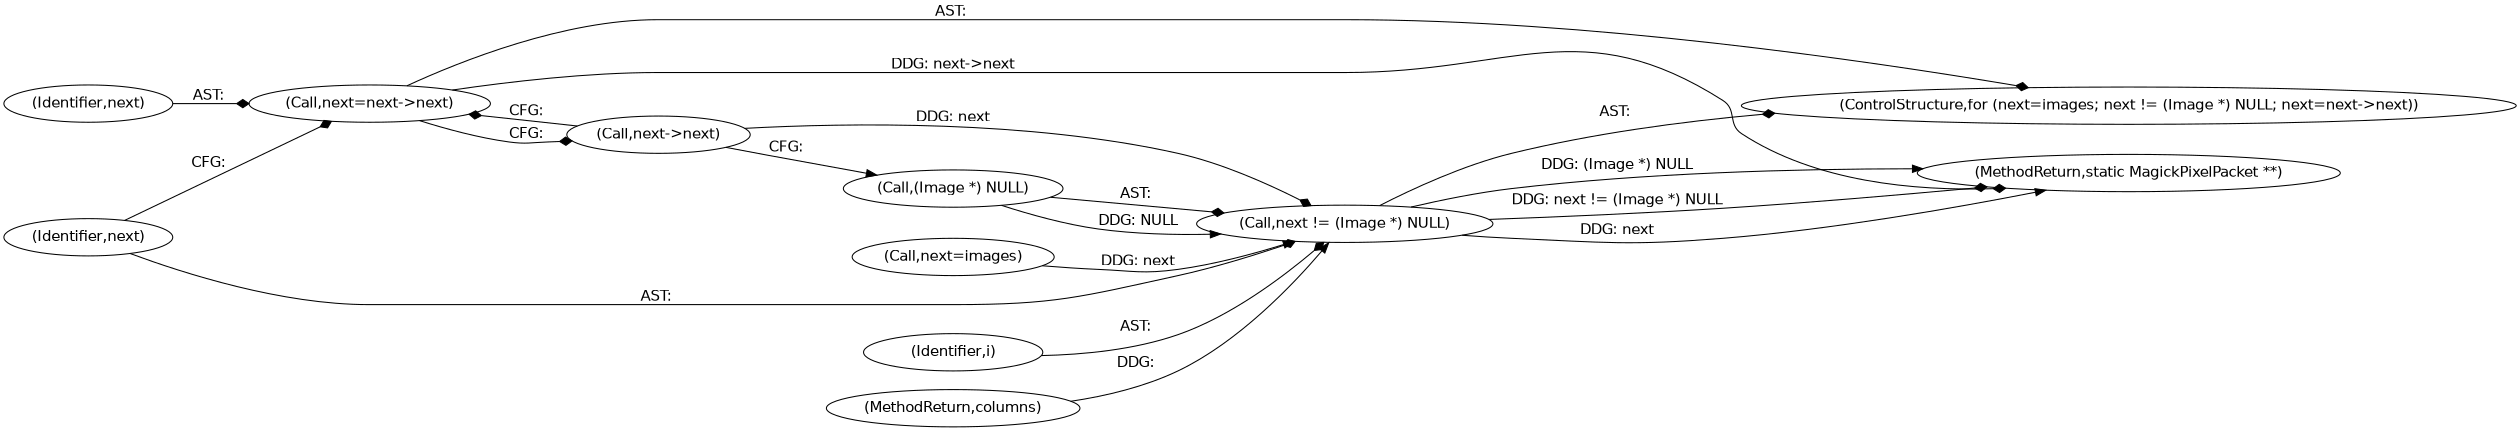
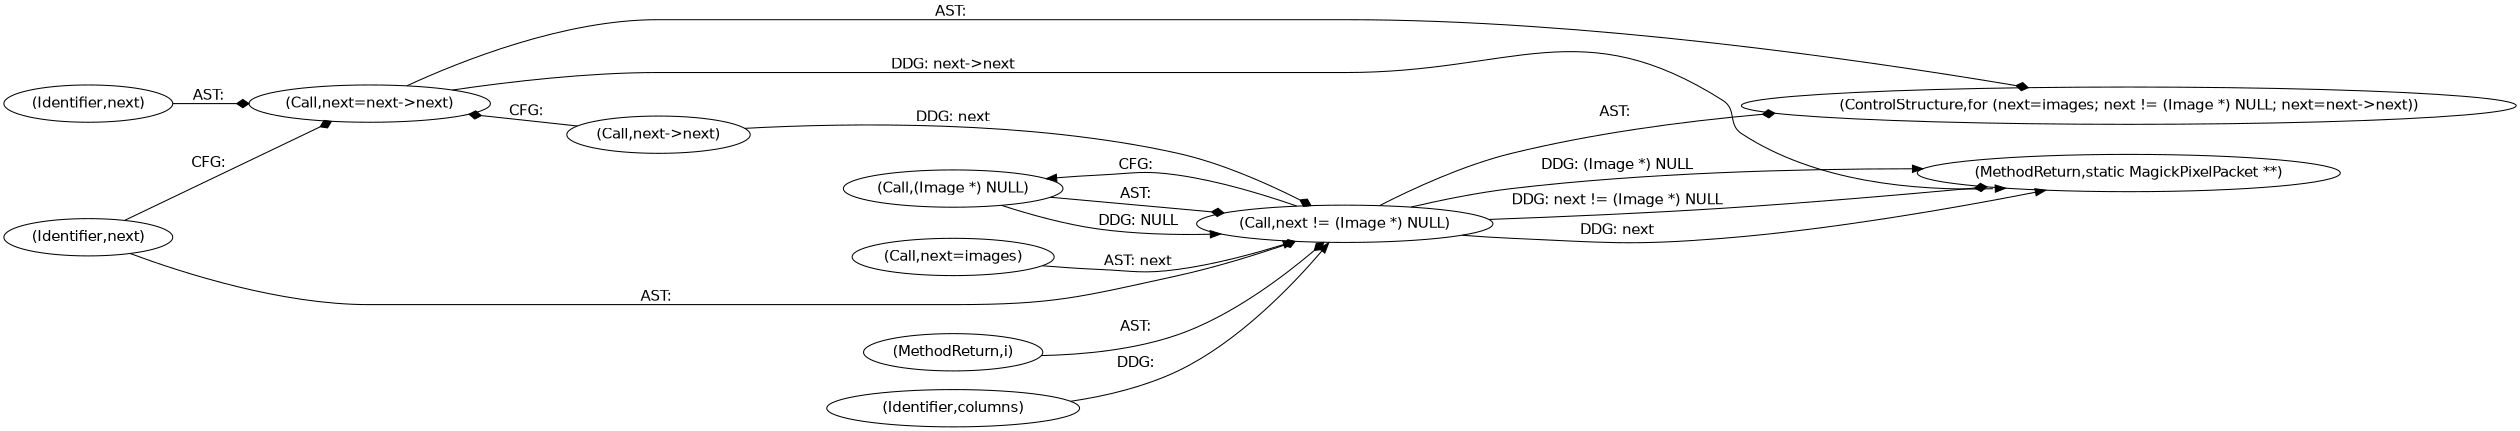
(1243, 73) -> (1243, 73)
(488, 139) -> none
(796, 160) -> (1179, 175)
(1138, 262) -> (1138, 262)
(953, 352) -> (953, 352)
(953, 408) -> (953, 408)
